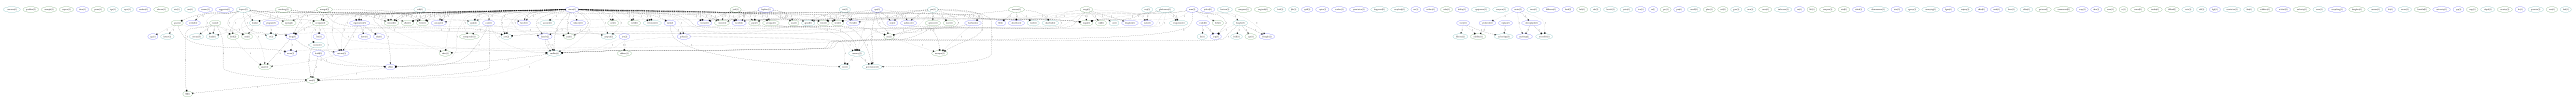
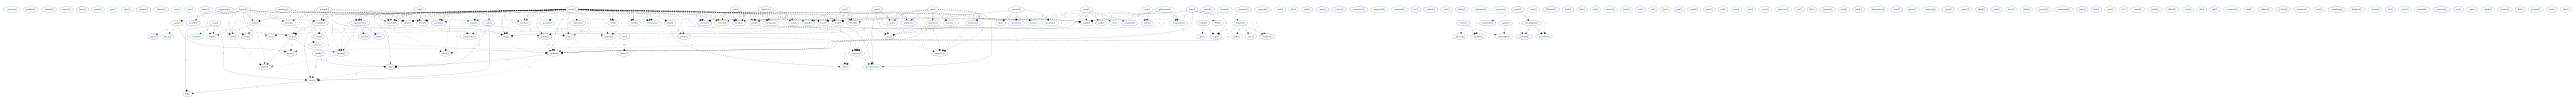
(1827, 10) -> (1827, 10)
none -> (364, 11)
(271, 23) -> none
(850, 27) -> (773, 16)
(1484, 29) -> (1487, 14)
(309, 61) -> (304, 49)
